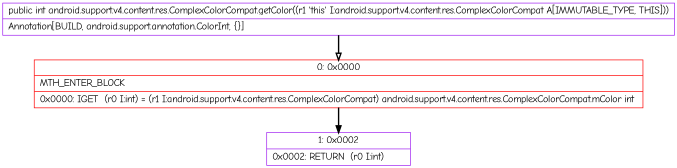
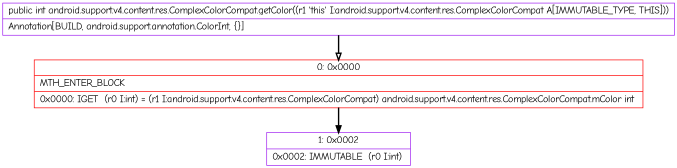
(330, 157) -> (339, 157)
